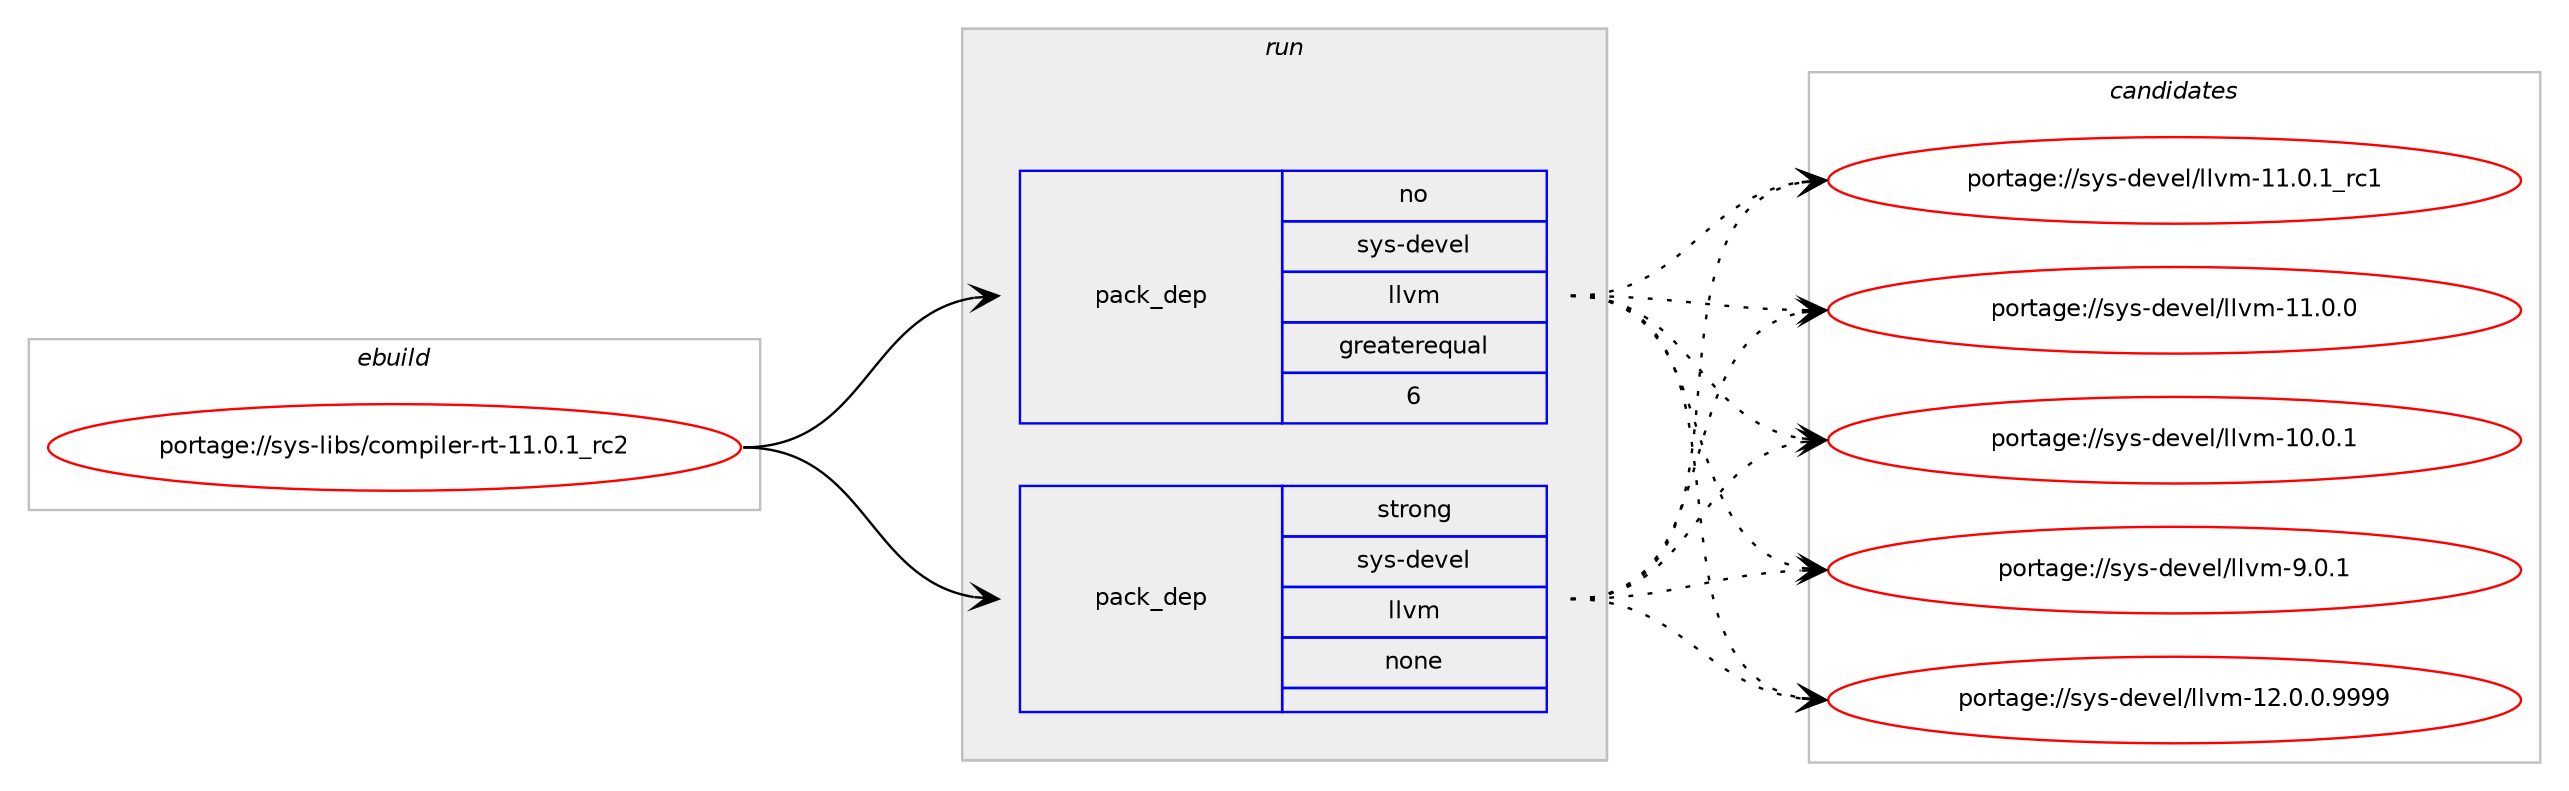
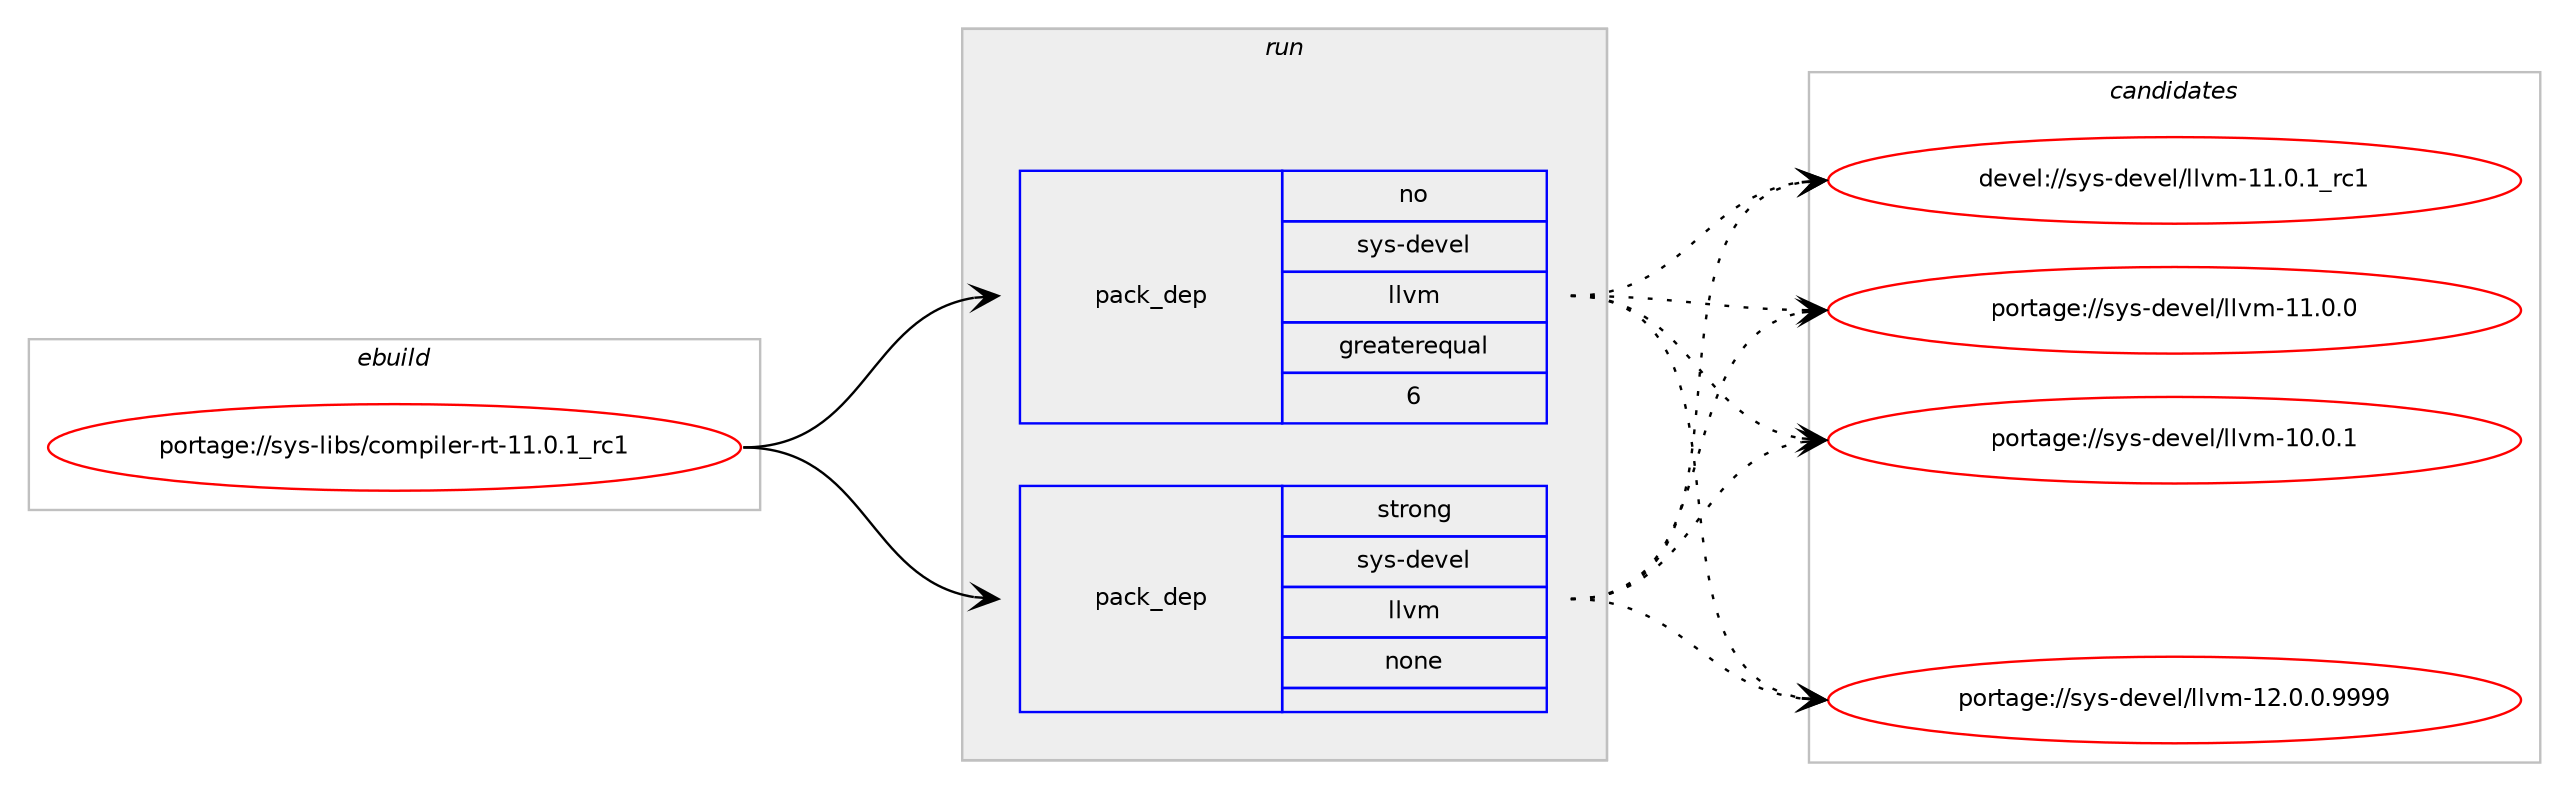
(2175, 180) -> (2175, 180)
(395, 447) -> (395, 447)
(2175, 570) -> none
